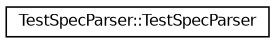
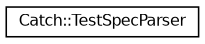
(138, 22) -> (102, 22)
